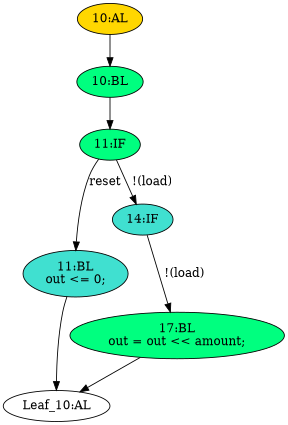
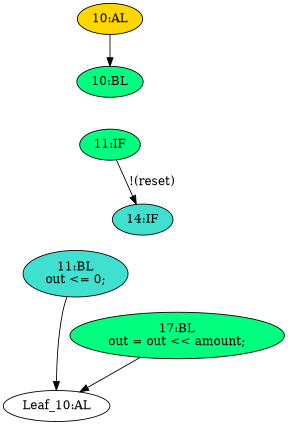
(110, 109) -> none
(152, 182) -> (152, 182)
(82, 199) -> none
(157, 269) -> none
